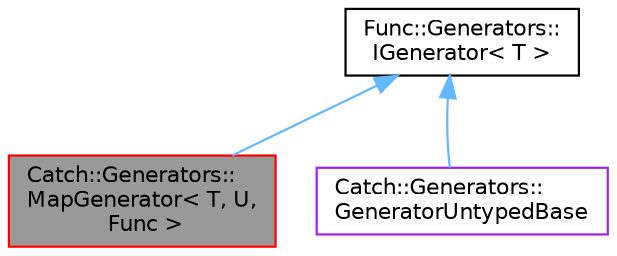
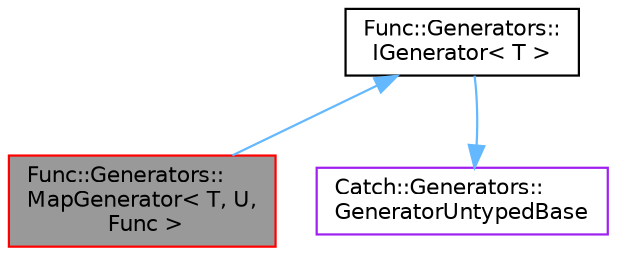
(447, 133) -> (477, 110)
(142, 201) -> (142, 201)
